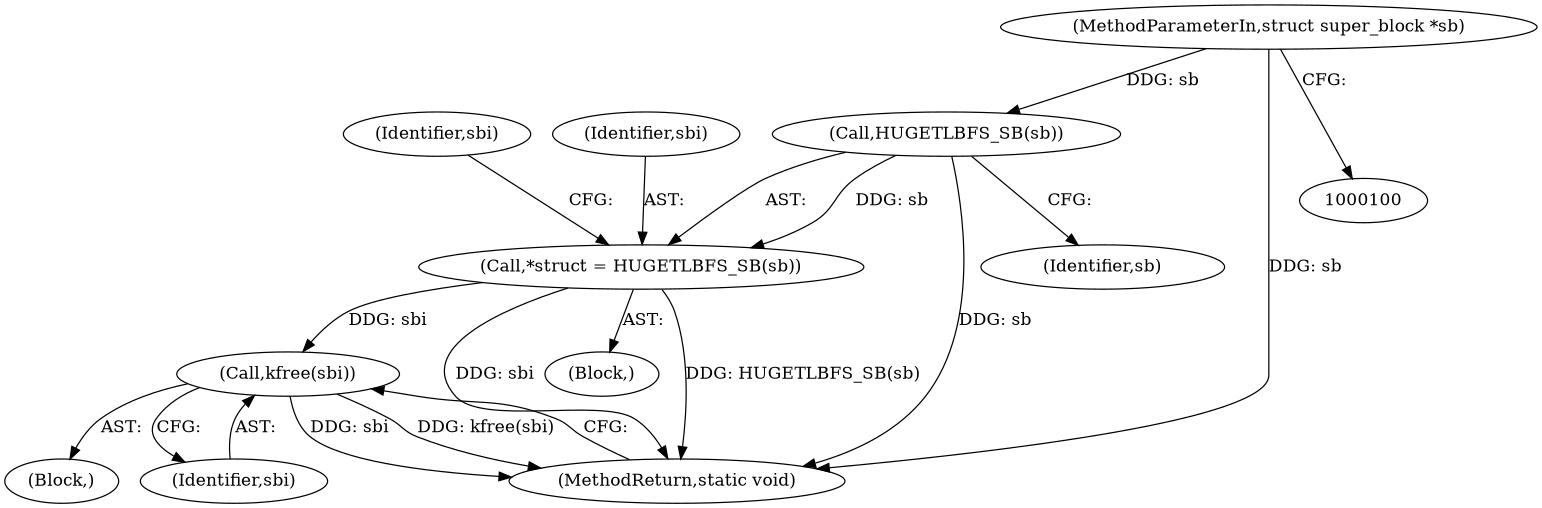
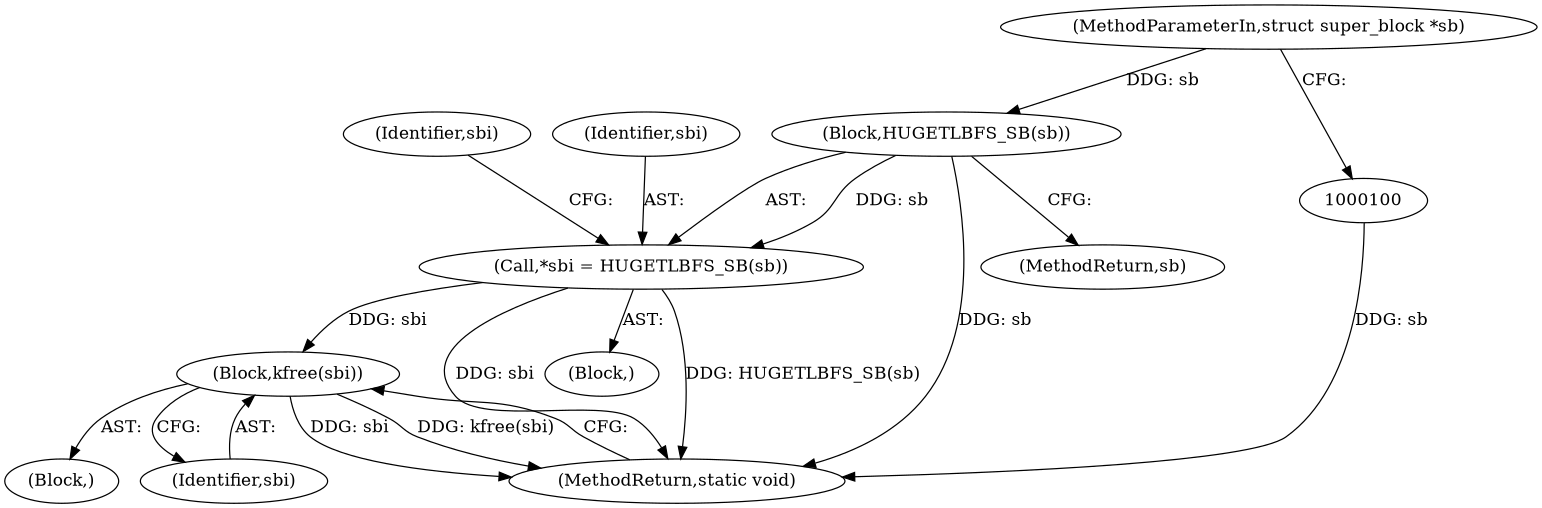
(946, 134) -> (946, 134)
(641, 267) -> (641, 267)
(1103, 267) -> (1103, 267)
(288, 374) -> (288, 374)
(1215, 409) -> (1189, 458)
